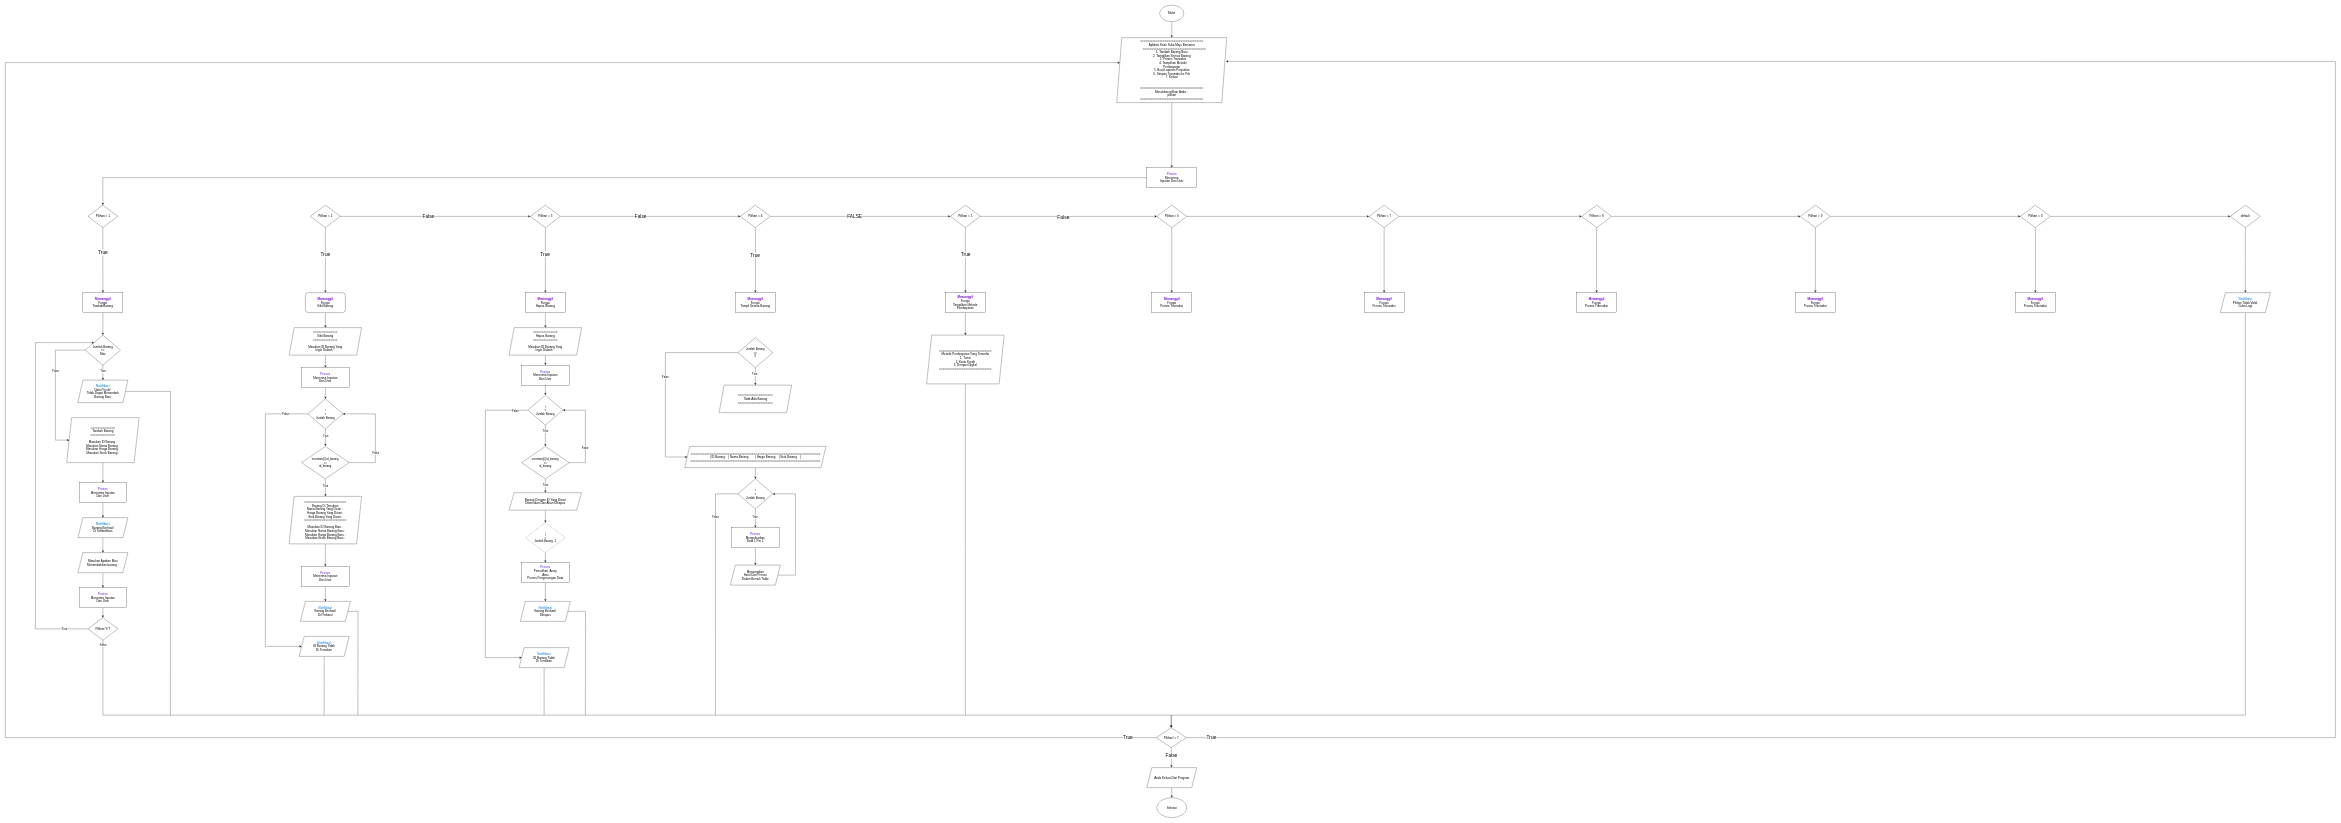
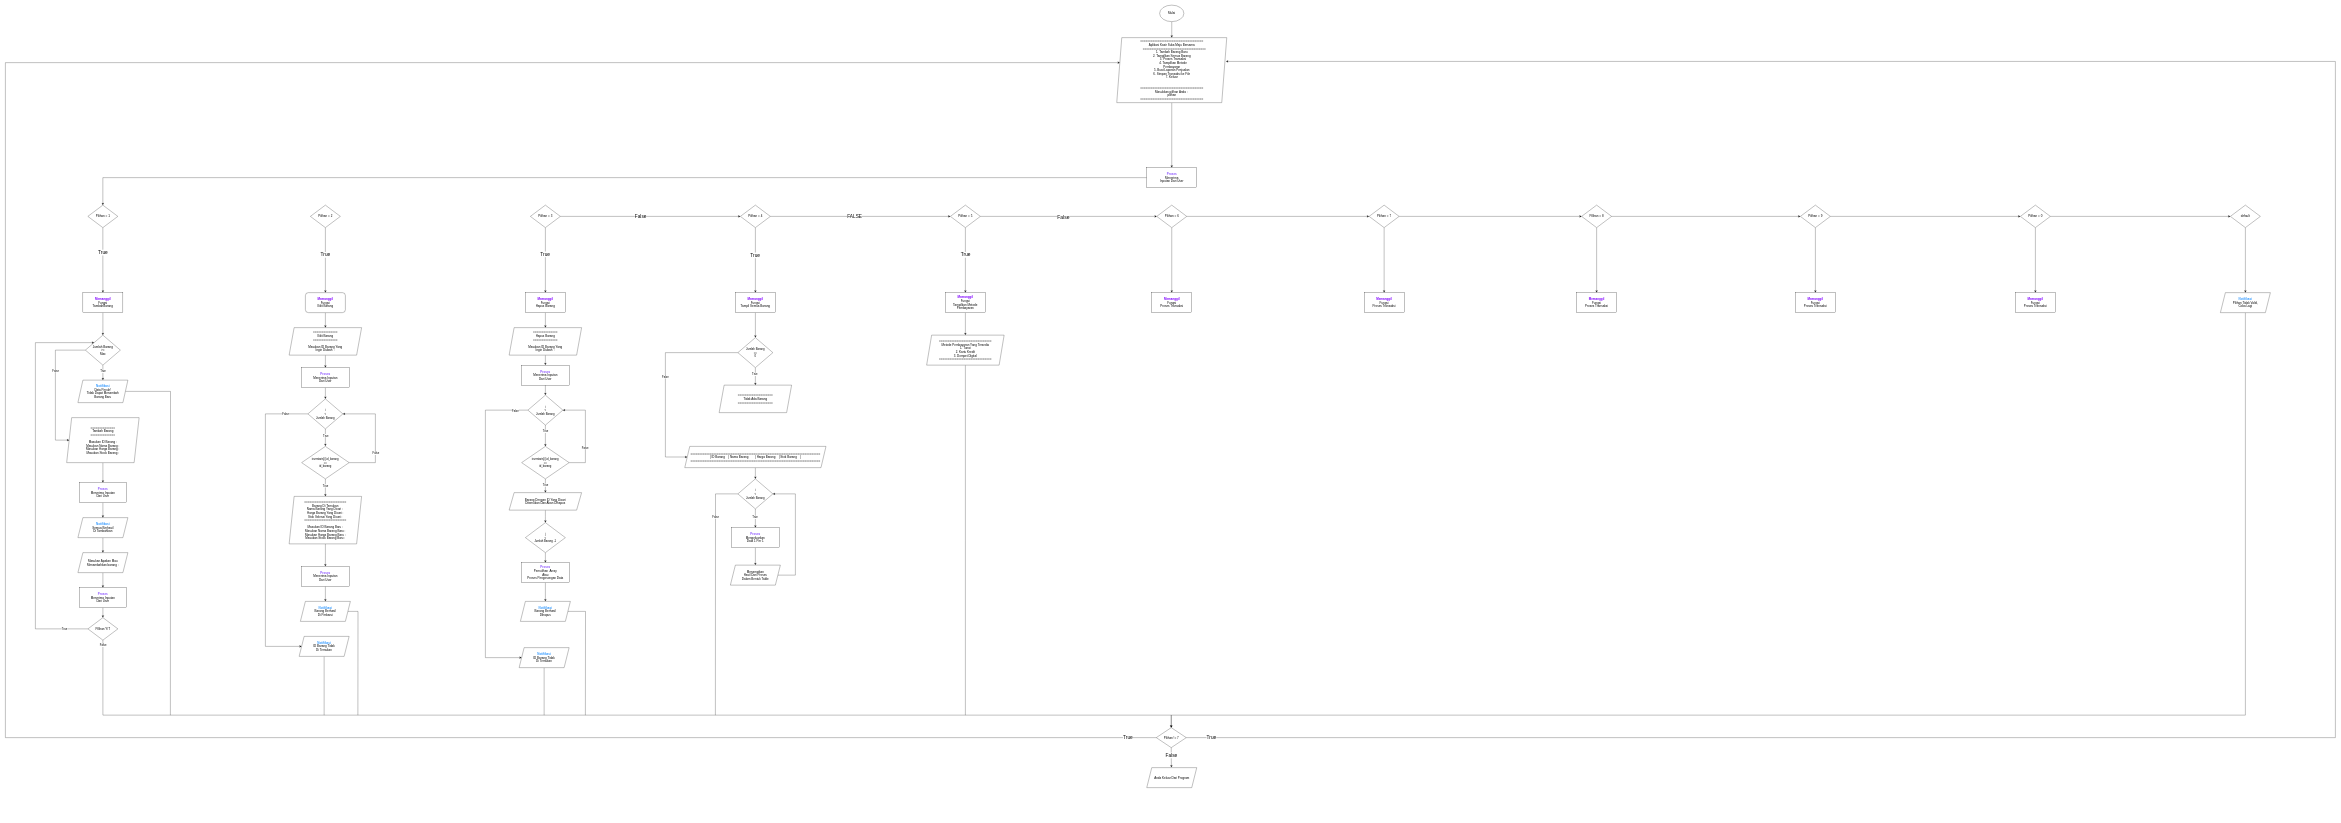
(428, 216) -> none
none -> (755, 334)
(965, 360) -> (965, 350)
(325, 520) -> (325, 520)
(103, 528) -> (103, 528)
(545, 538) -> (545, 538)
(1172, 794) -> none
(1172, 808) -> none
